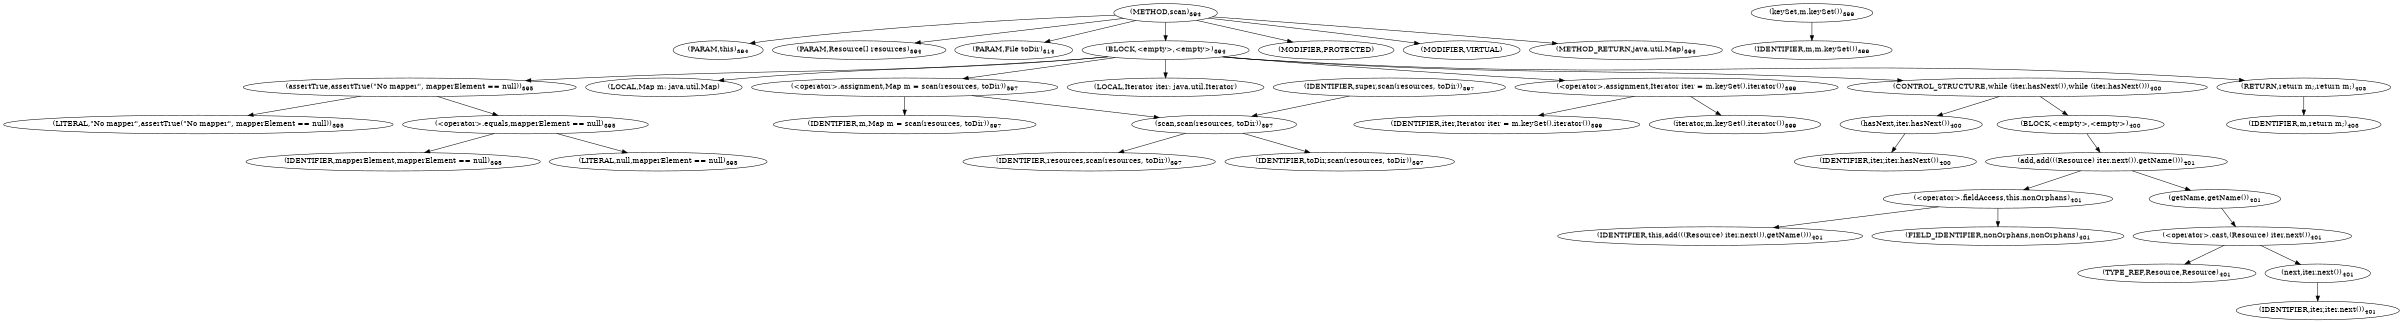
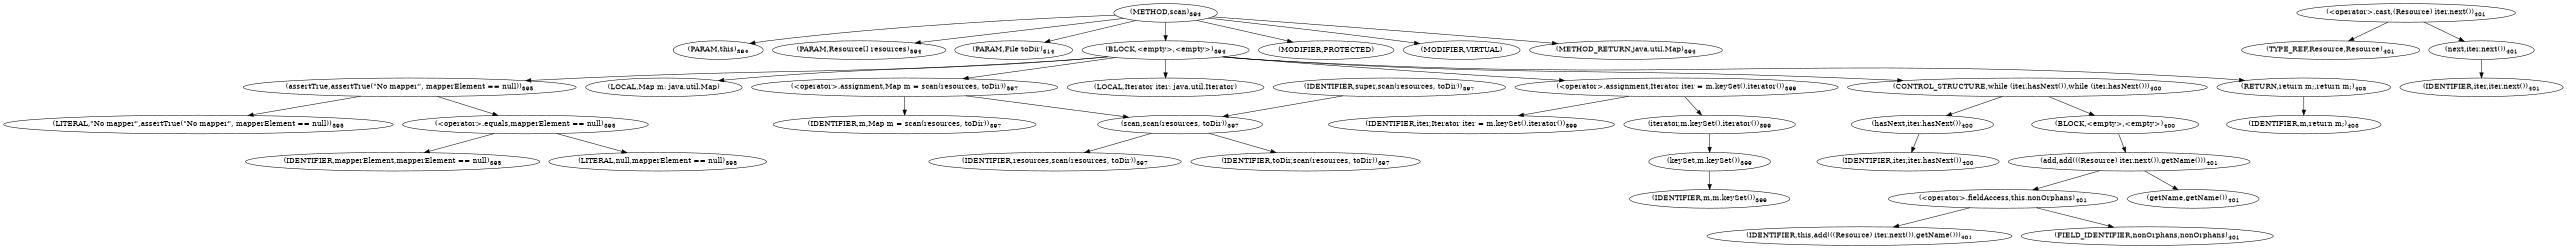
none -> (1710, 141)
(2227, 215) -> none
